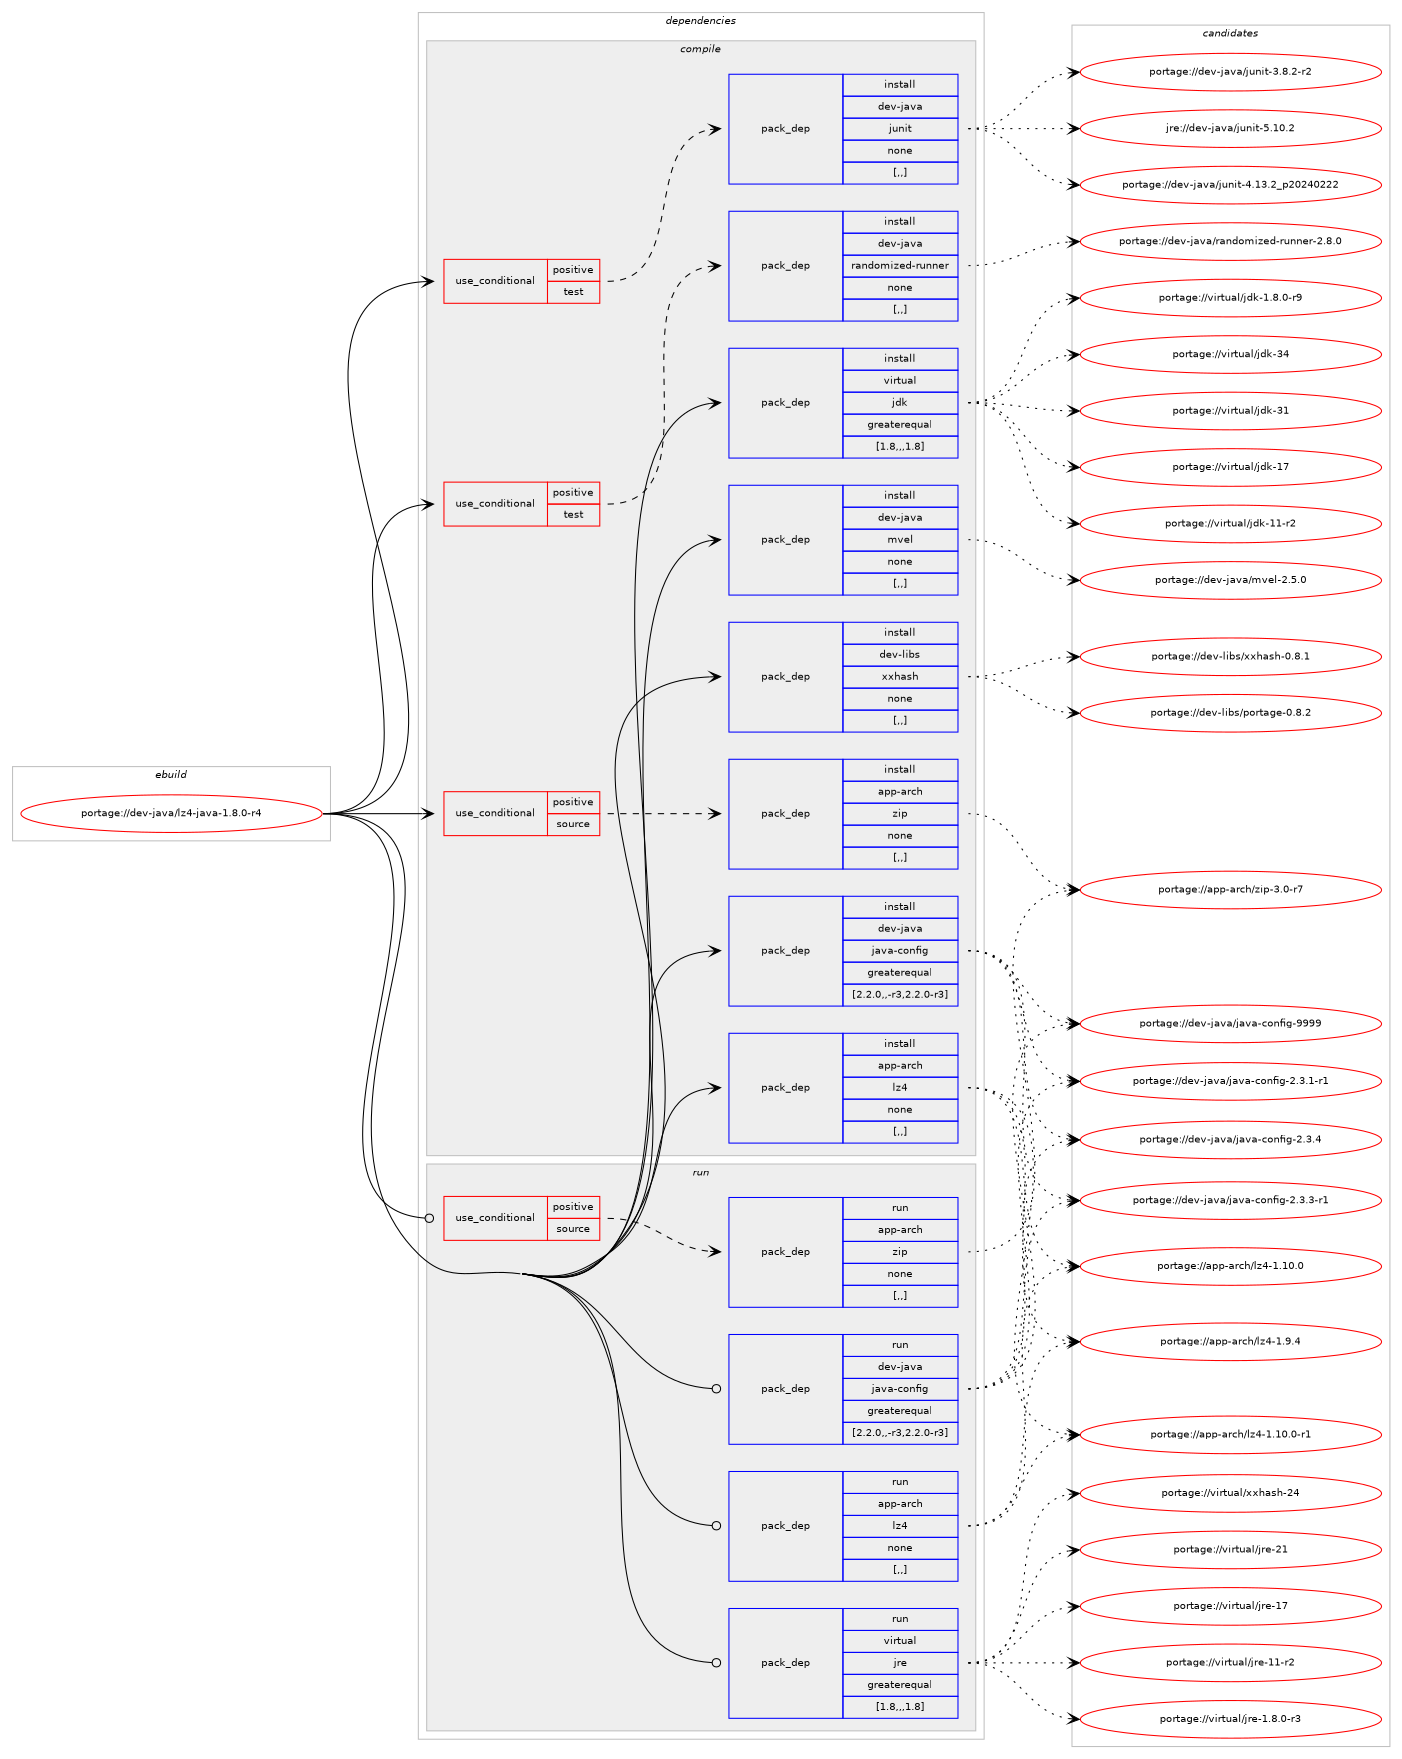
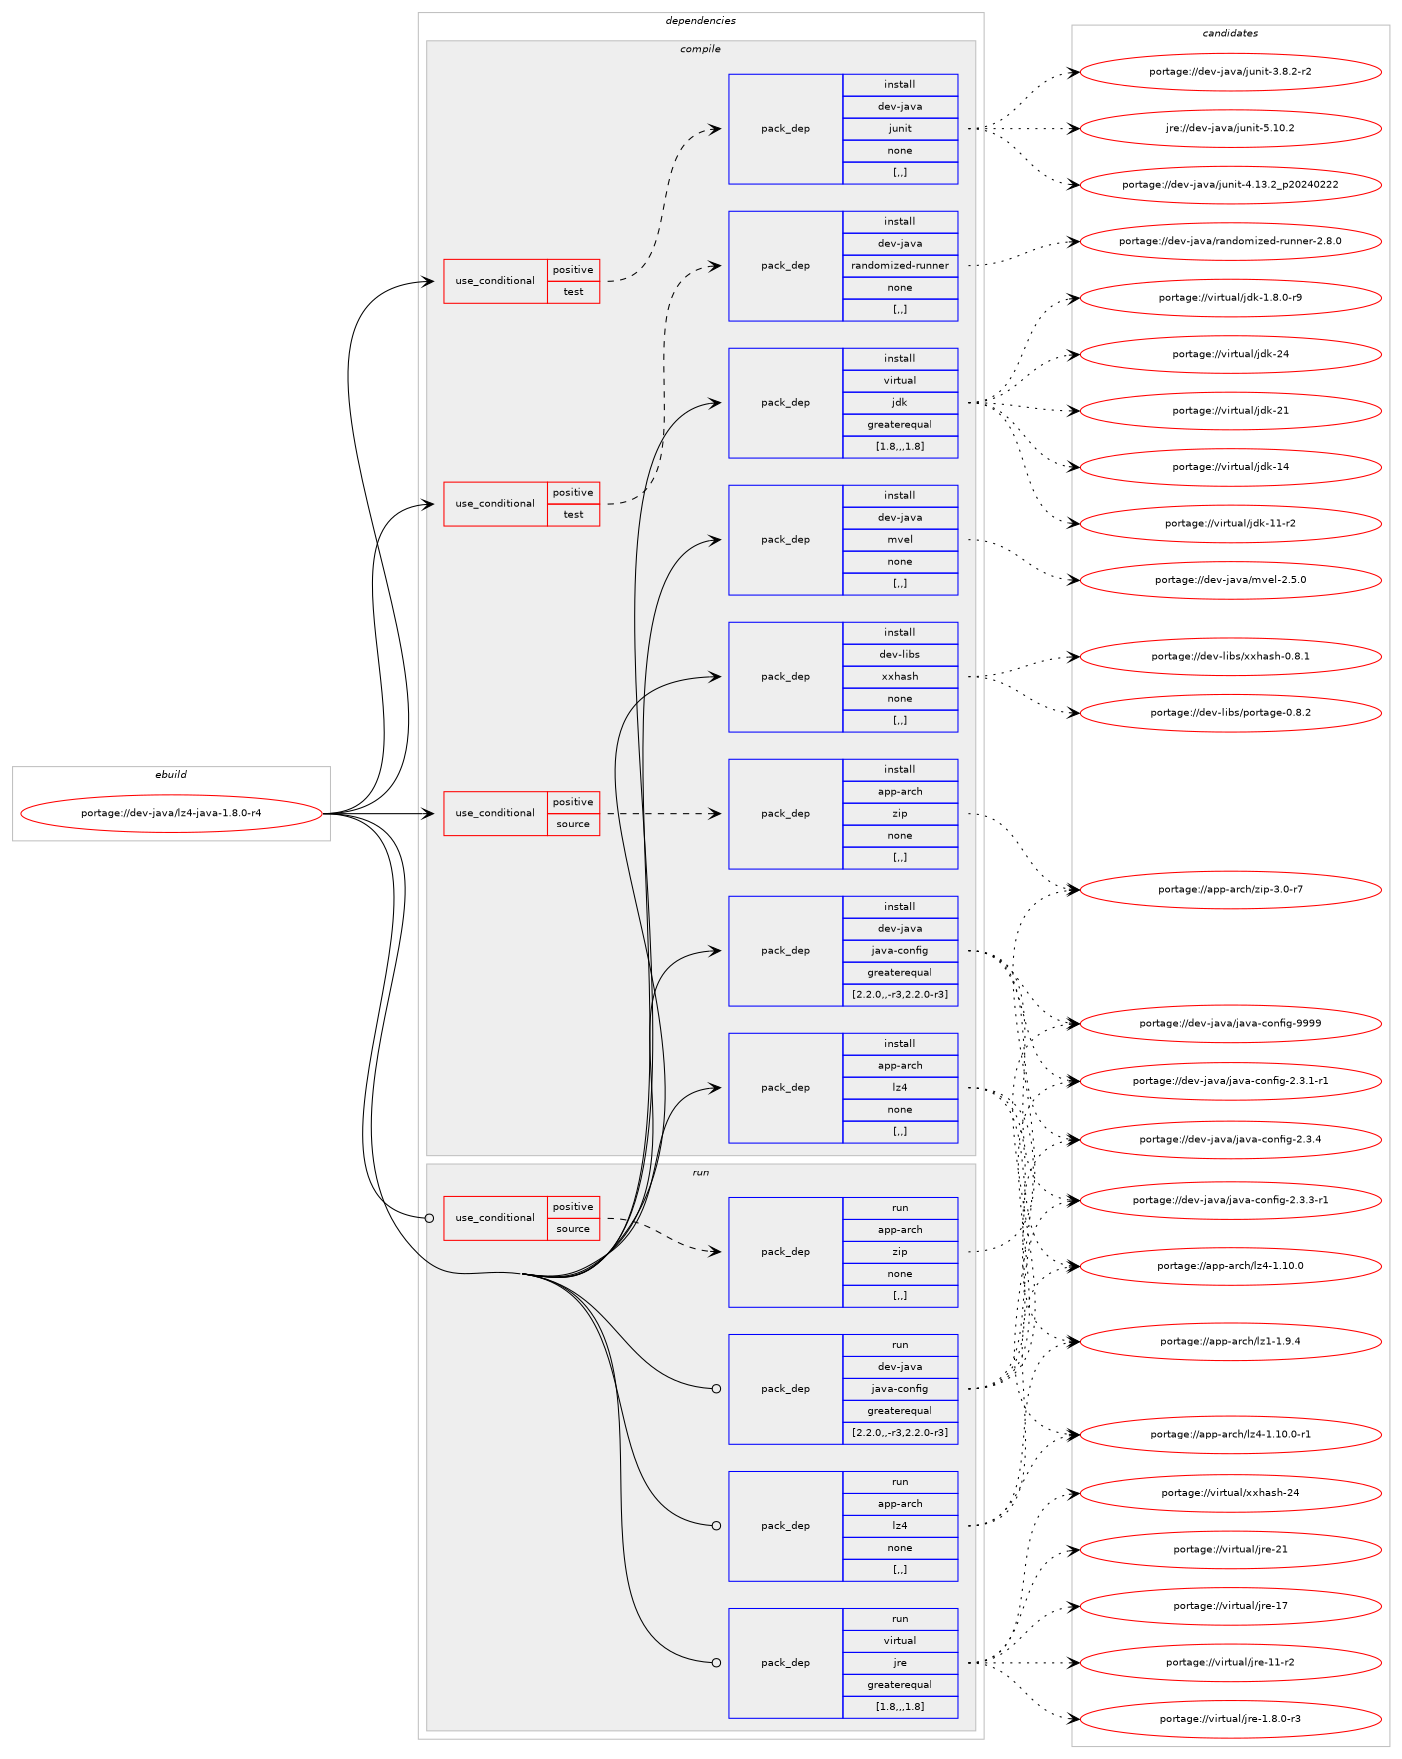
(1231, 355) -> (1231, 355)
(1231, 411) -> (1231, 411)
(1231, 467) -> (1231, 467)
(1231, 1342) -> (1231, 1342)
